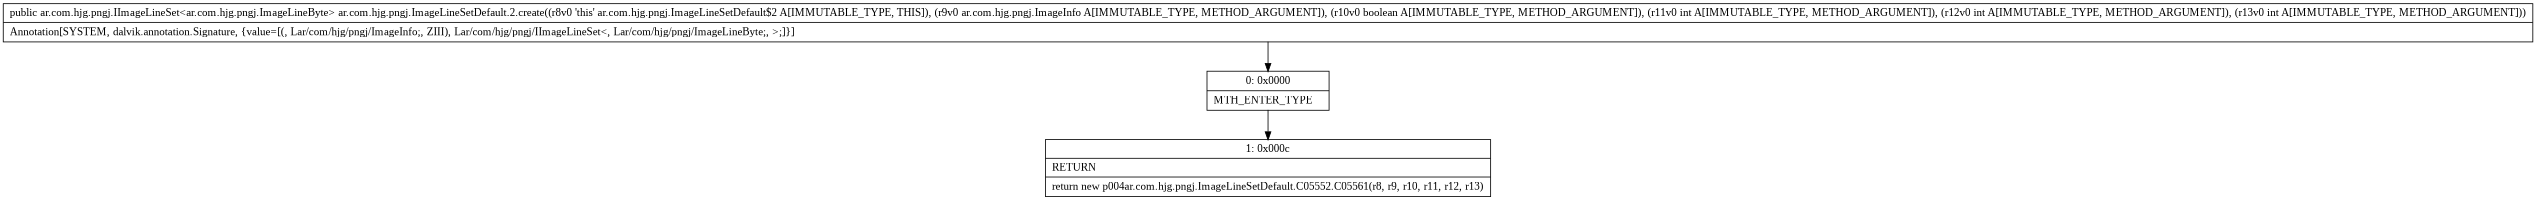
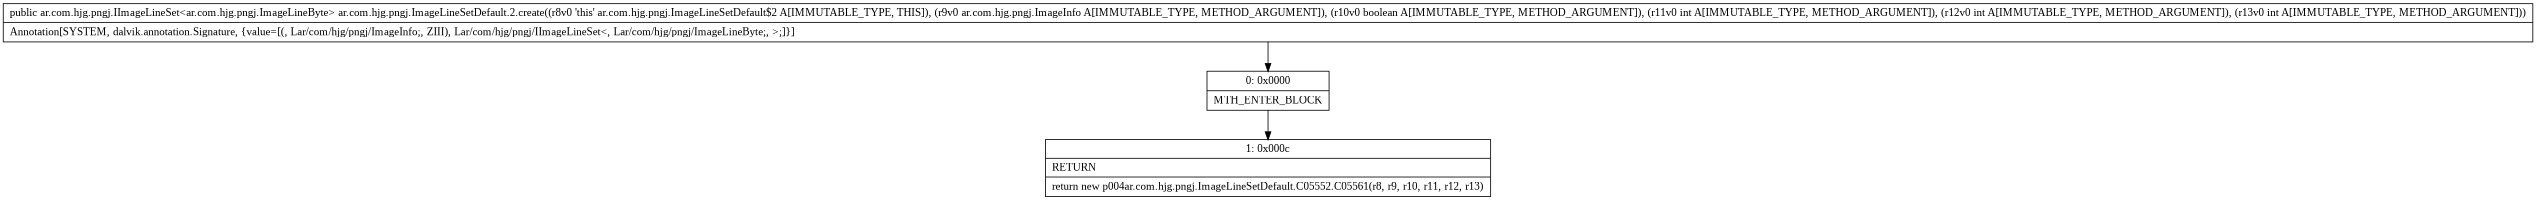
(1263, 100) -> (1268, 100)
